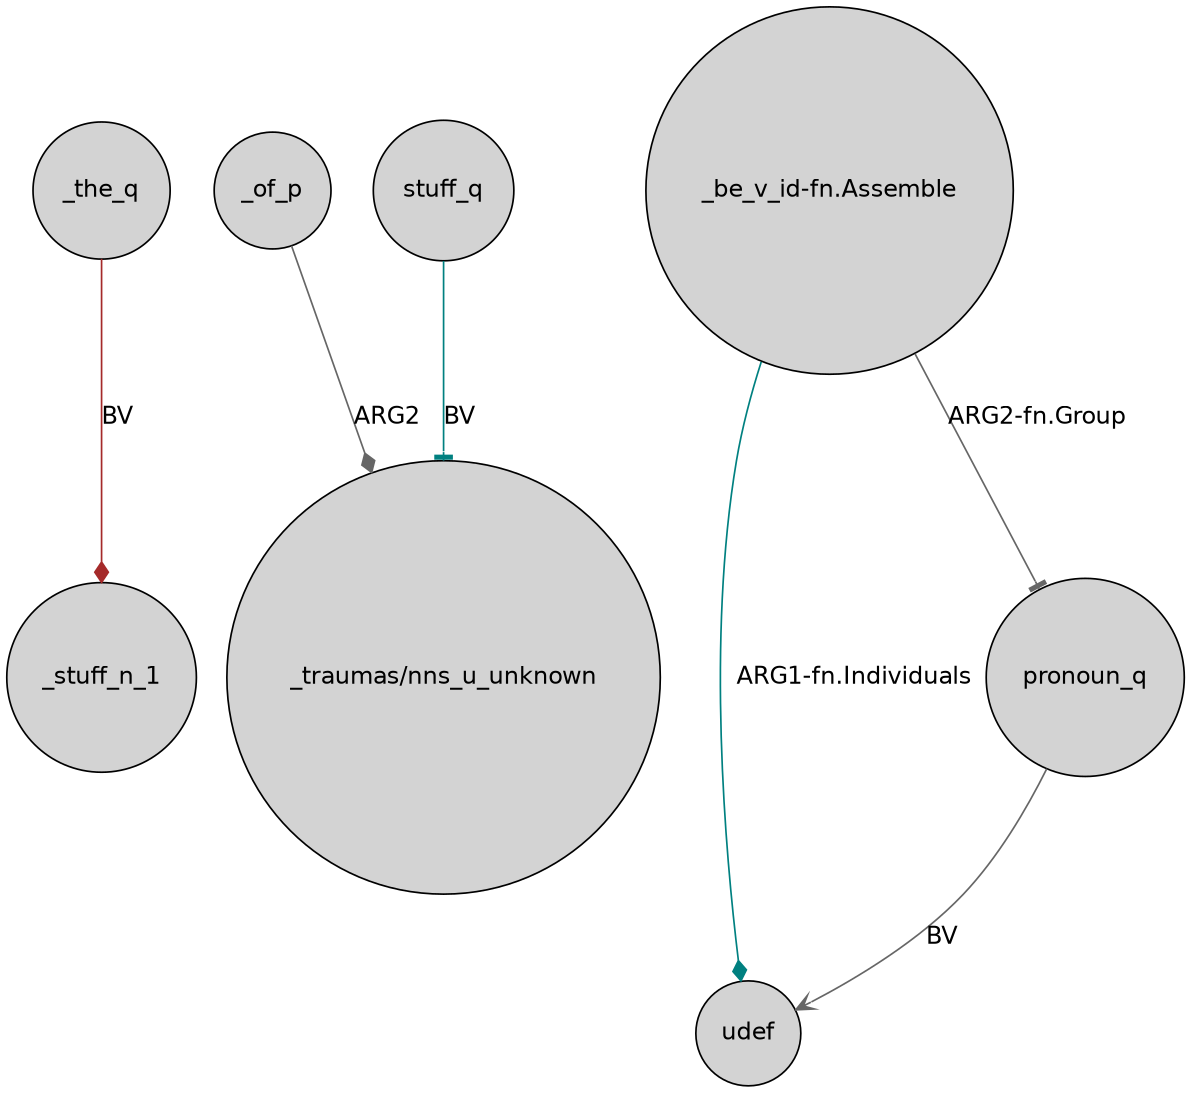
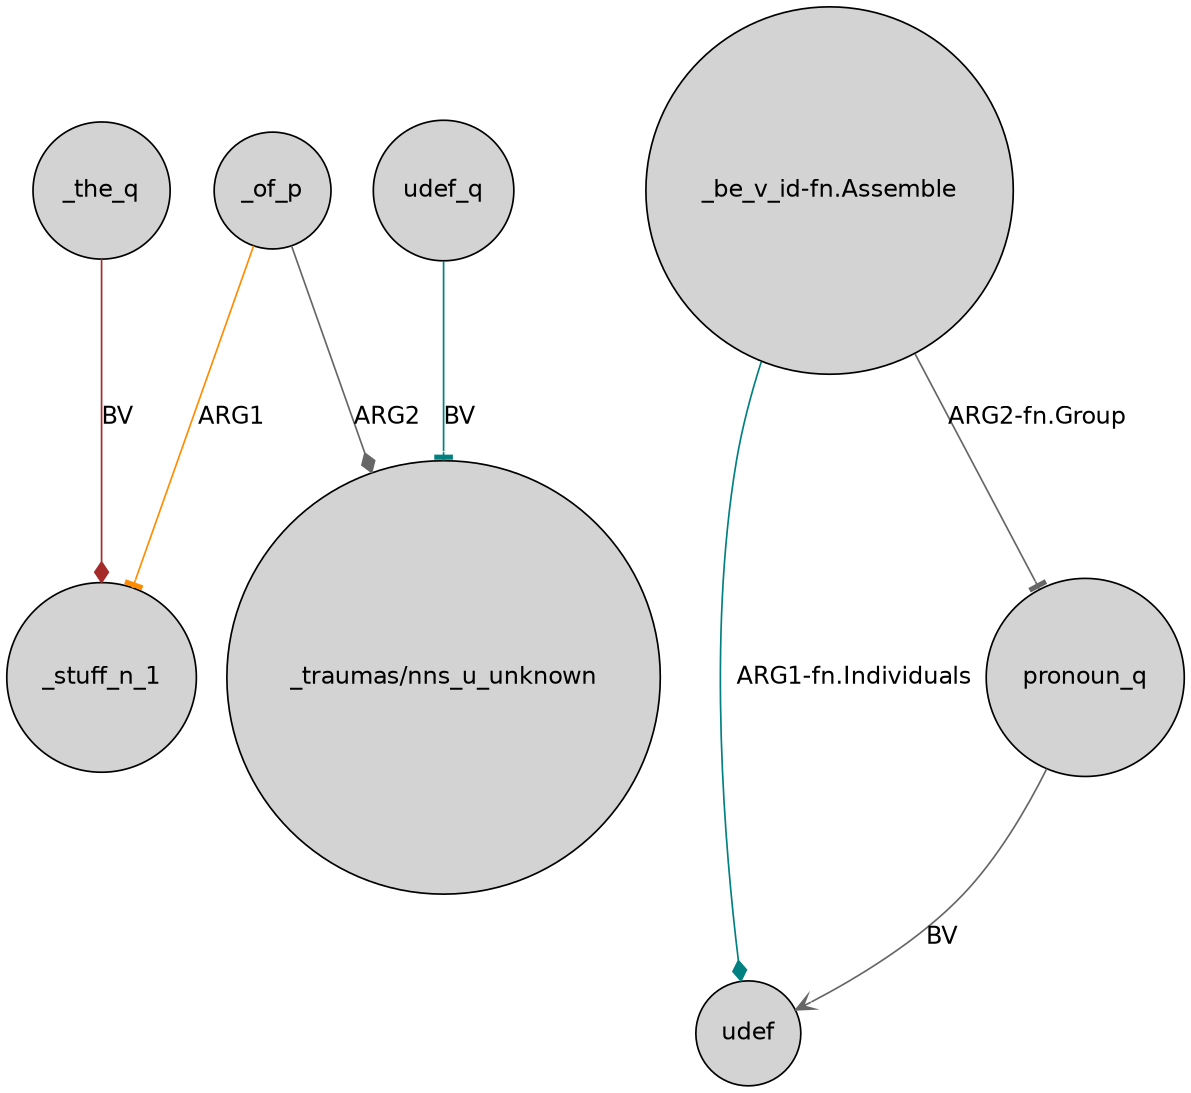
(444, 191) -> (444, 191)
none -> (195, 413)
